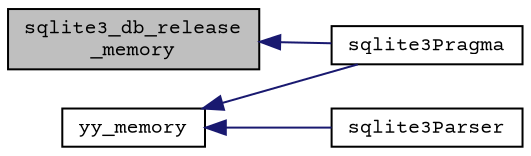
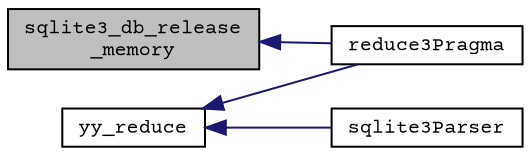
(427, 45) -> (427, 45)
(134, 128) -> (134, 128)
